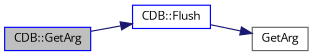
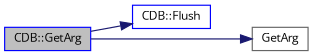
(225, 28) -> (166, 39)
